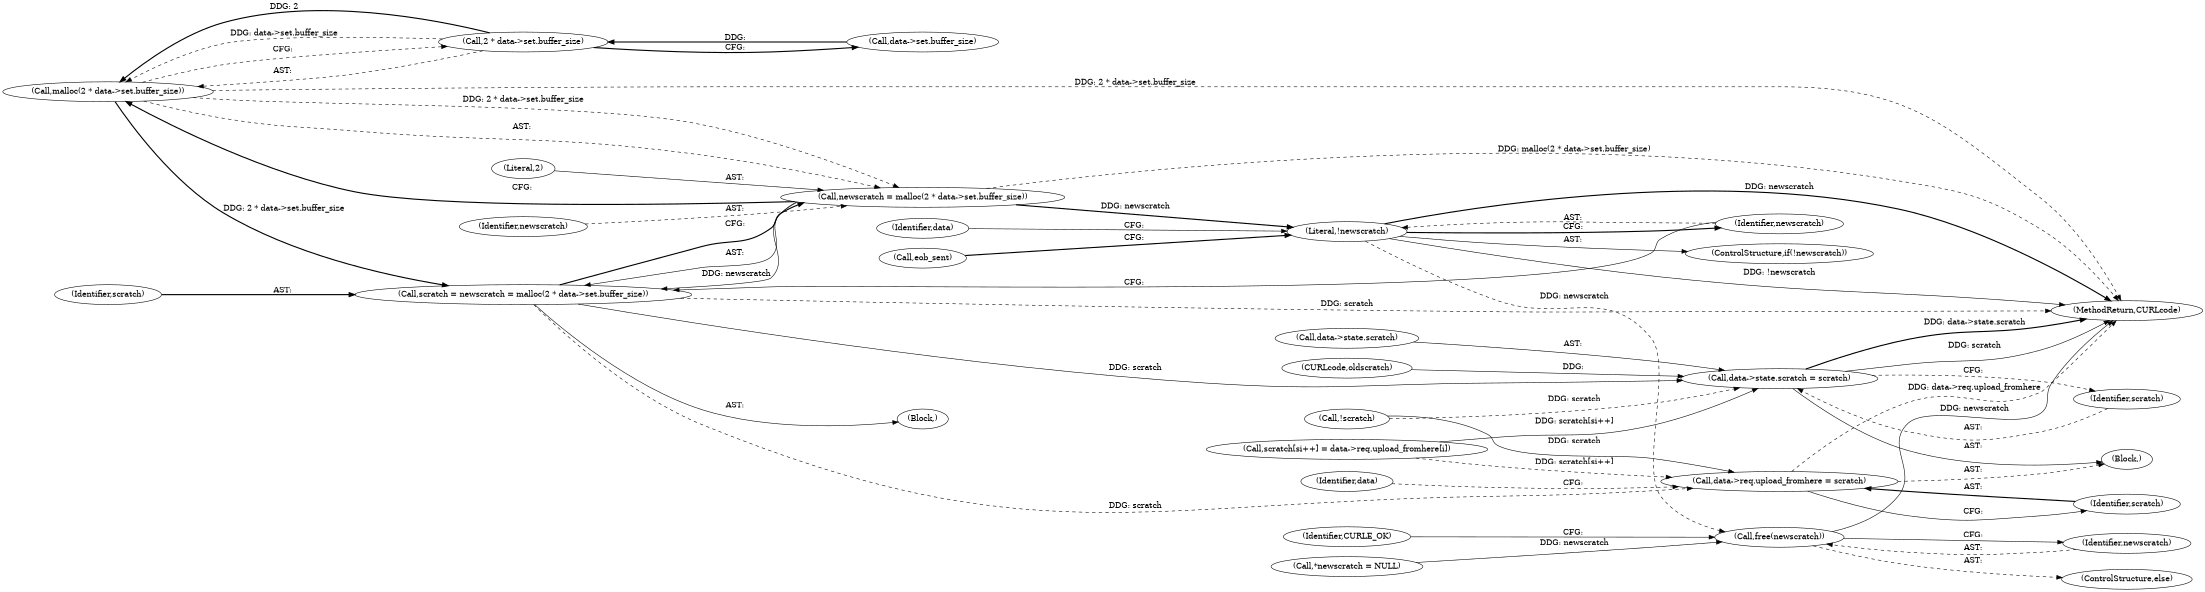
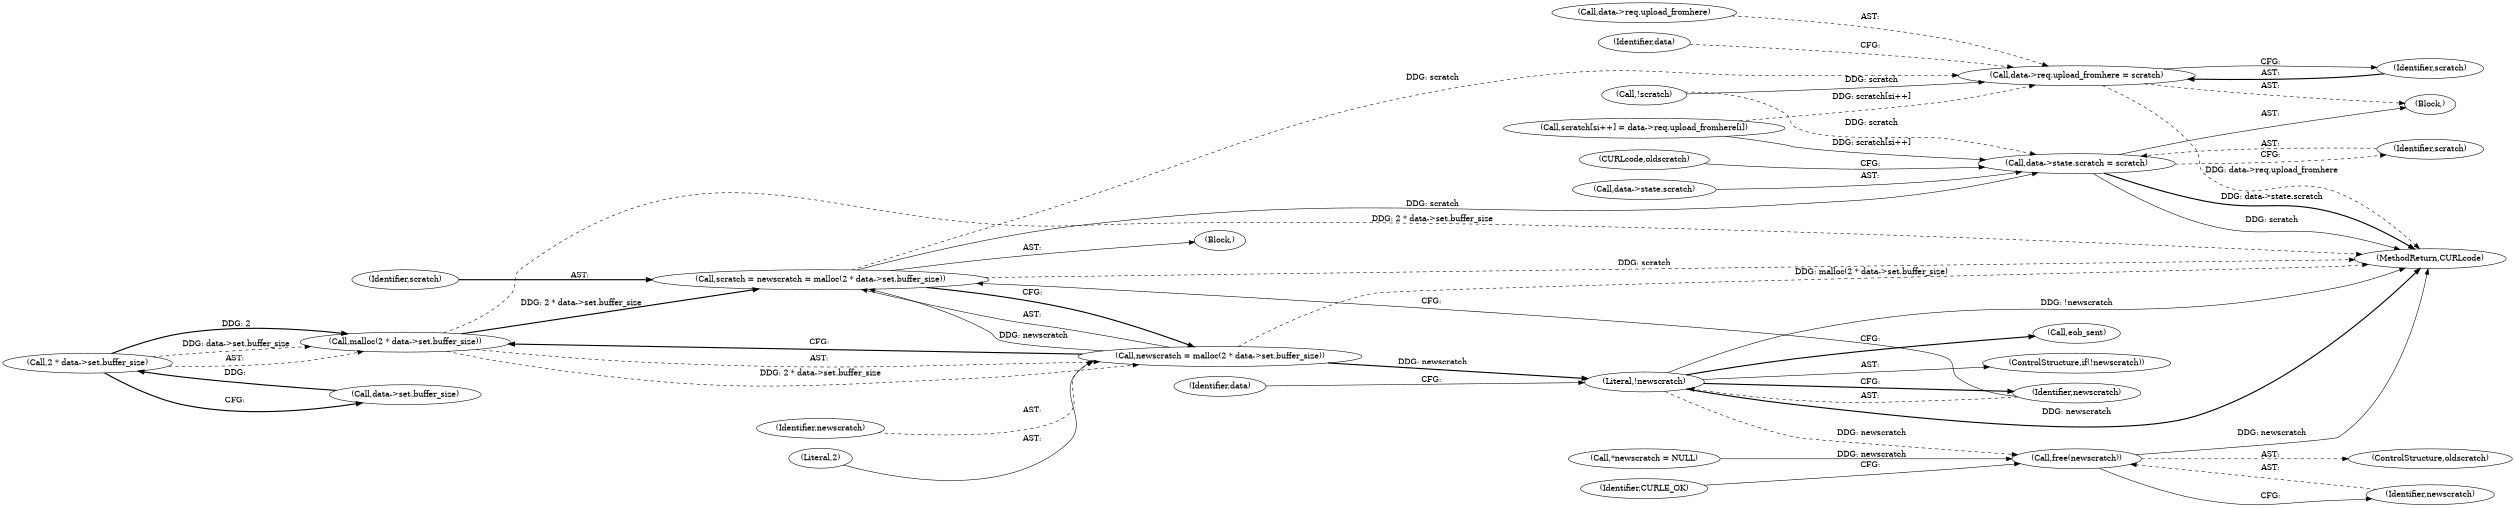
none -> (1644, 13)
(291, 57) -> none
(1125, 245) -> (1857, 352)
(1574, 367) -> (1872, 164)
(2127, 579) -> (2430, 459)
